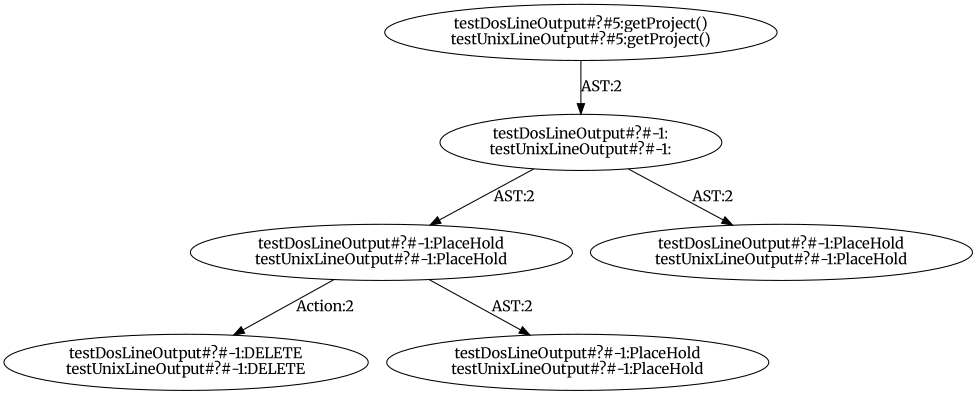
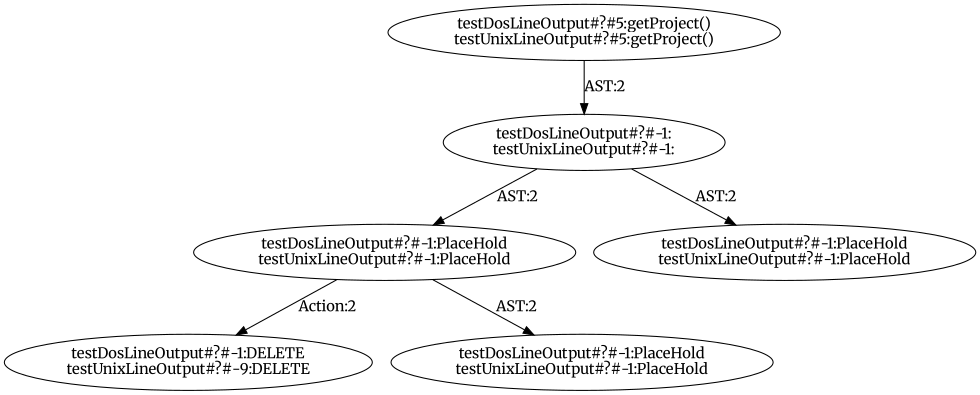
(186, 362) -> (188, 362)
